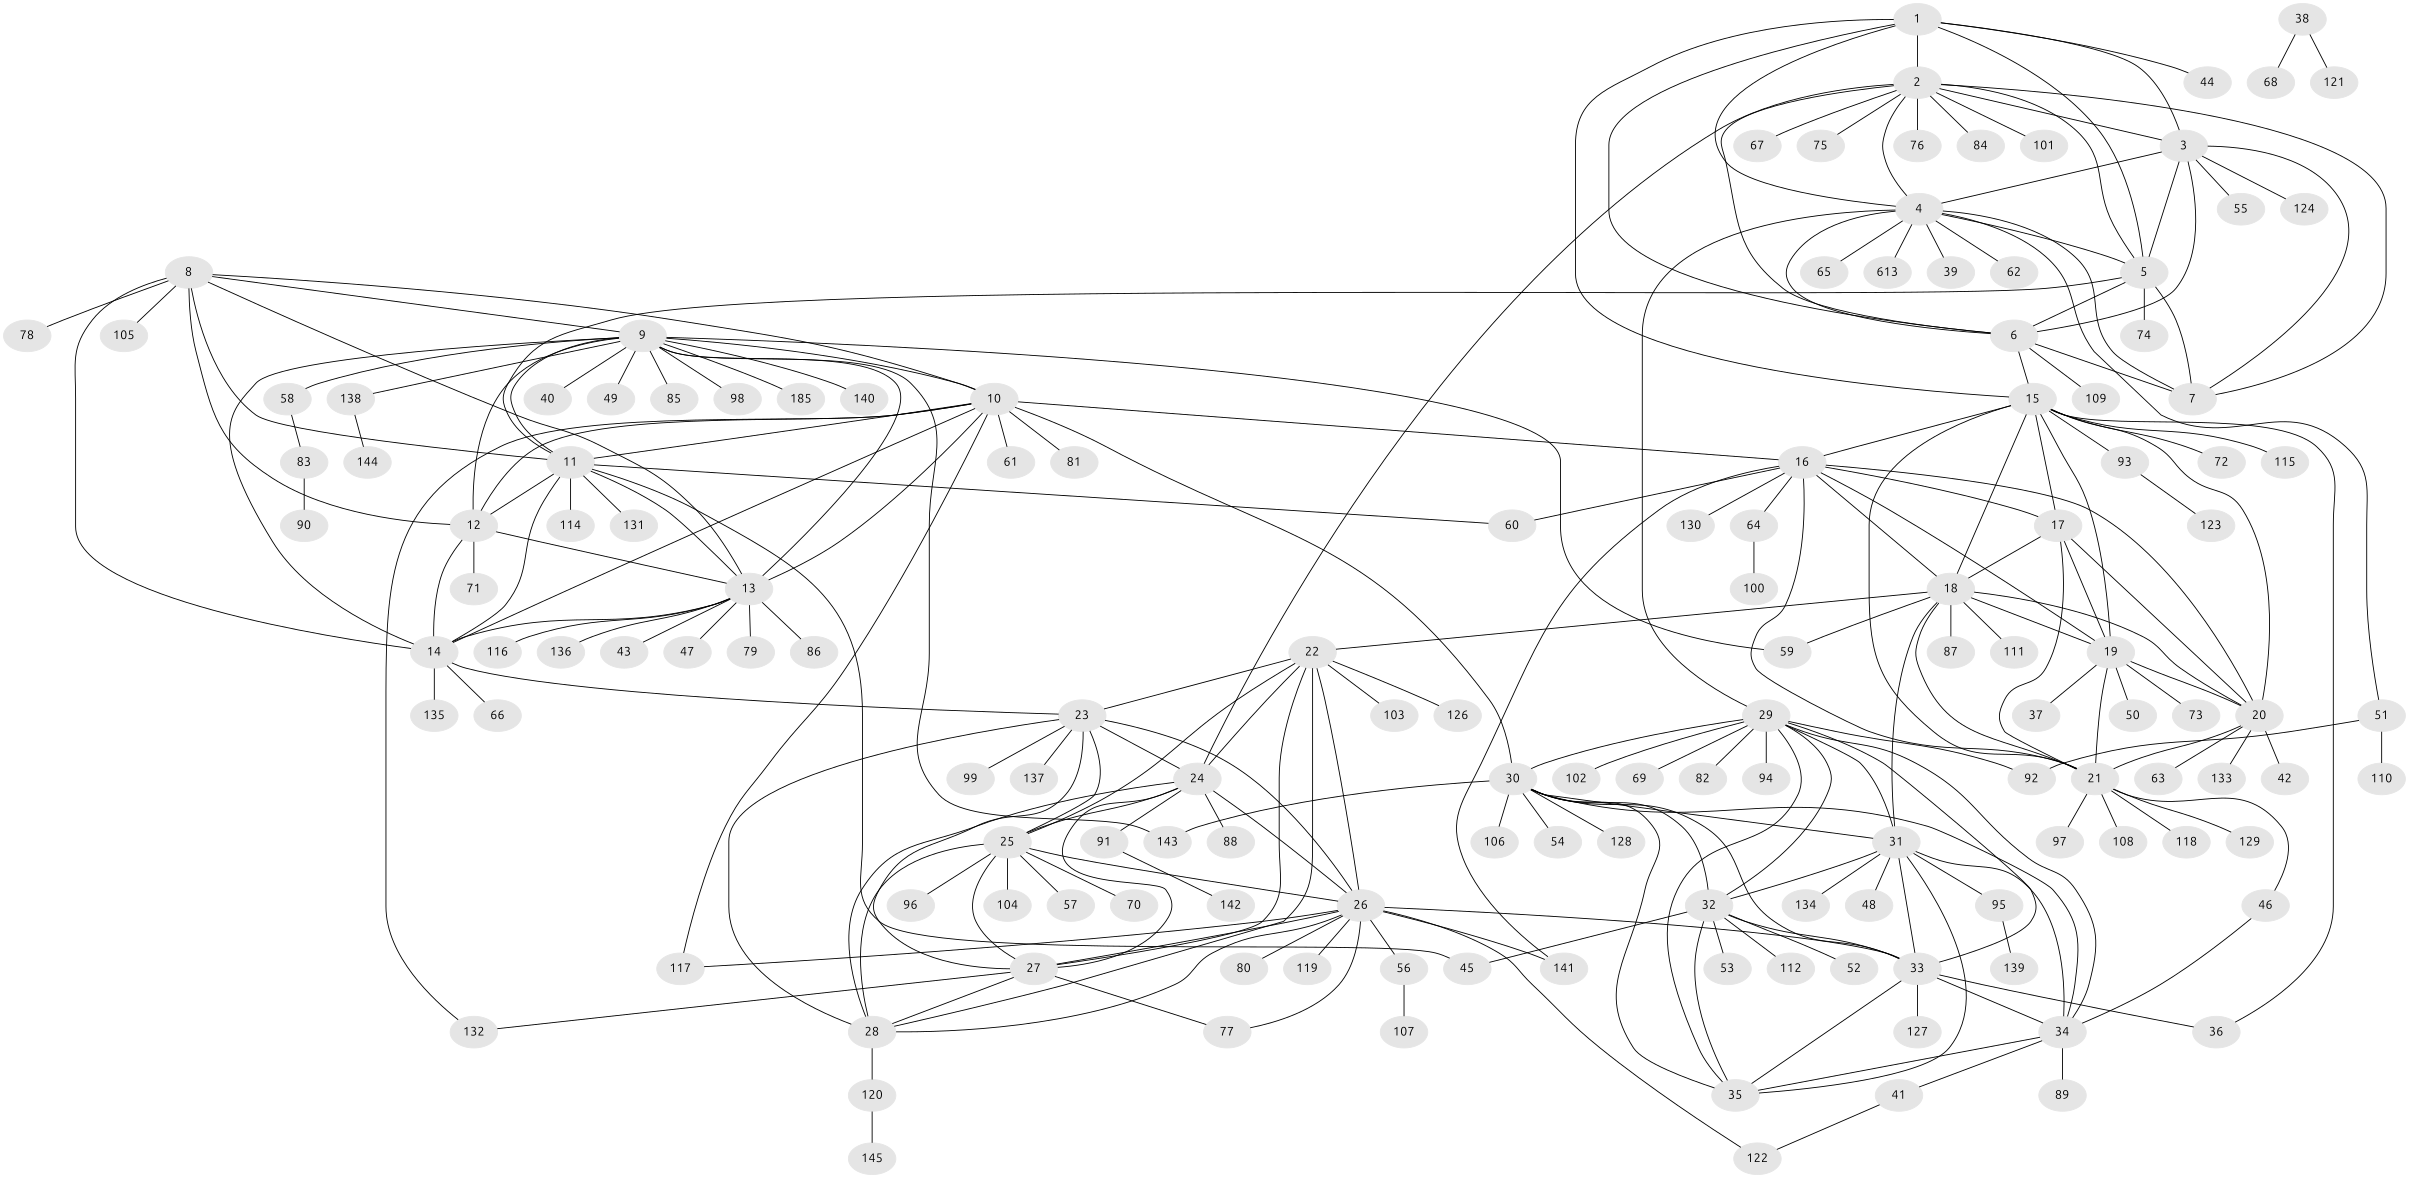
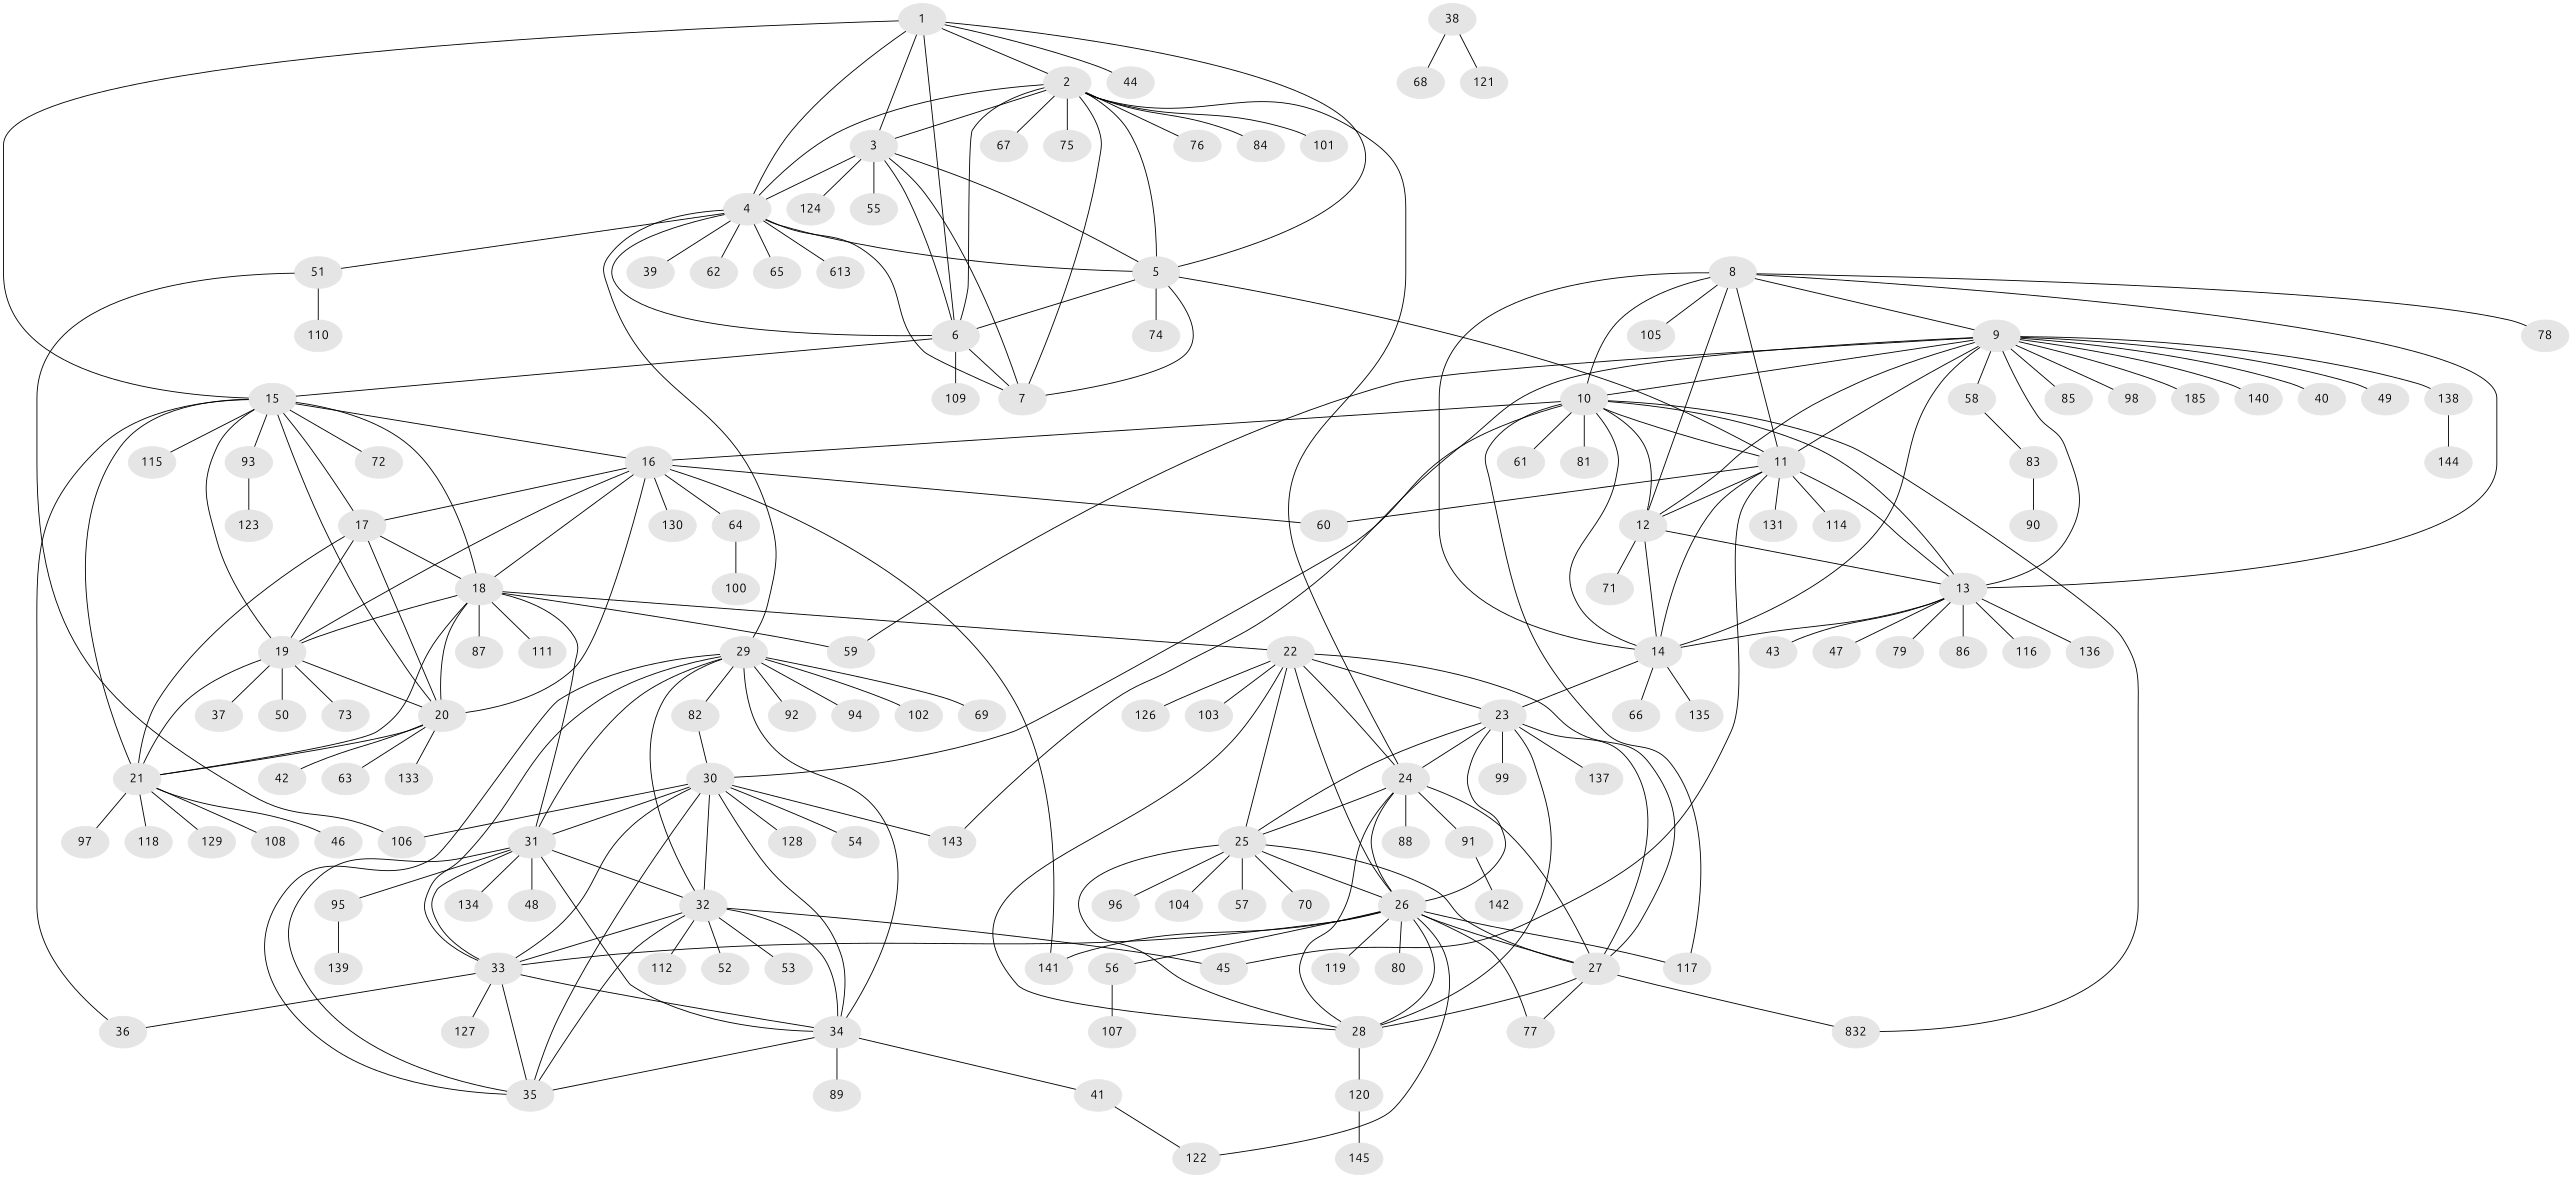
(1813, 704) -> none
(2235, 738) -> (49, 576)
(1636, 739) -> (703, 747)
(2171, 978) -> (803, 937)
(474, 1032) -> (1856, 1032)
